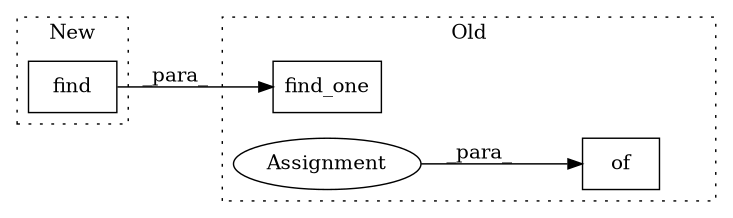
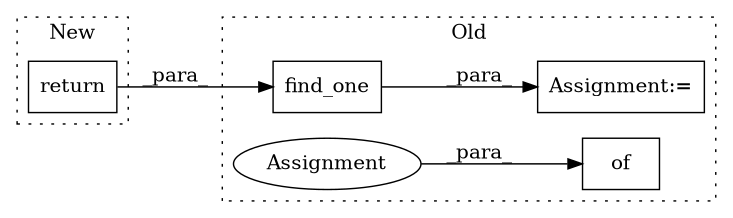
(73, 87) -> (73, 87)
none -> (621, 87)
